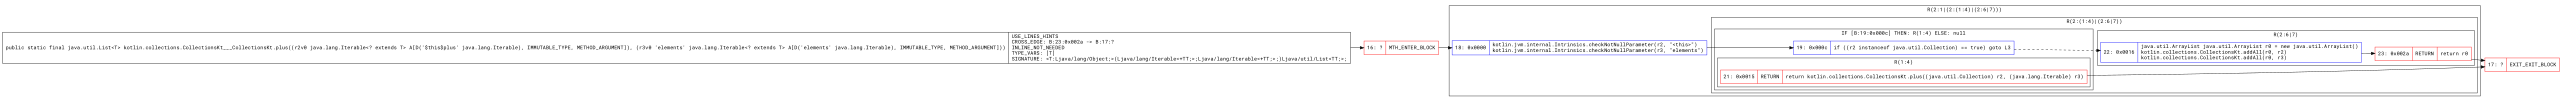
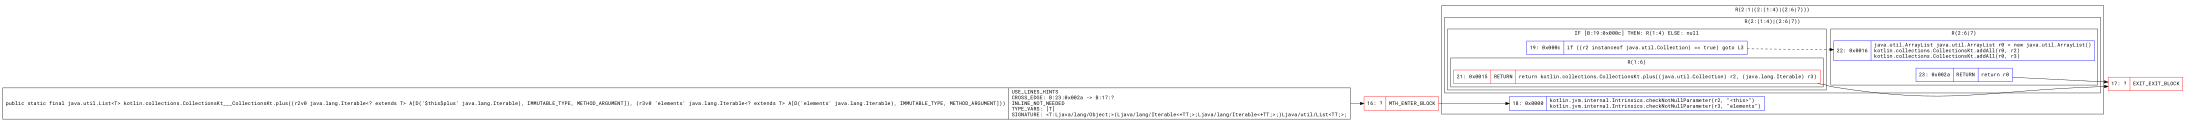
(1748, 48) -> none
(2366, 53) -> none
(2423, 54) -> (1964, 75)
(1904, 62) -> (1637, 62)
